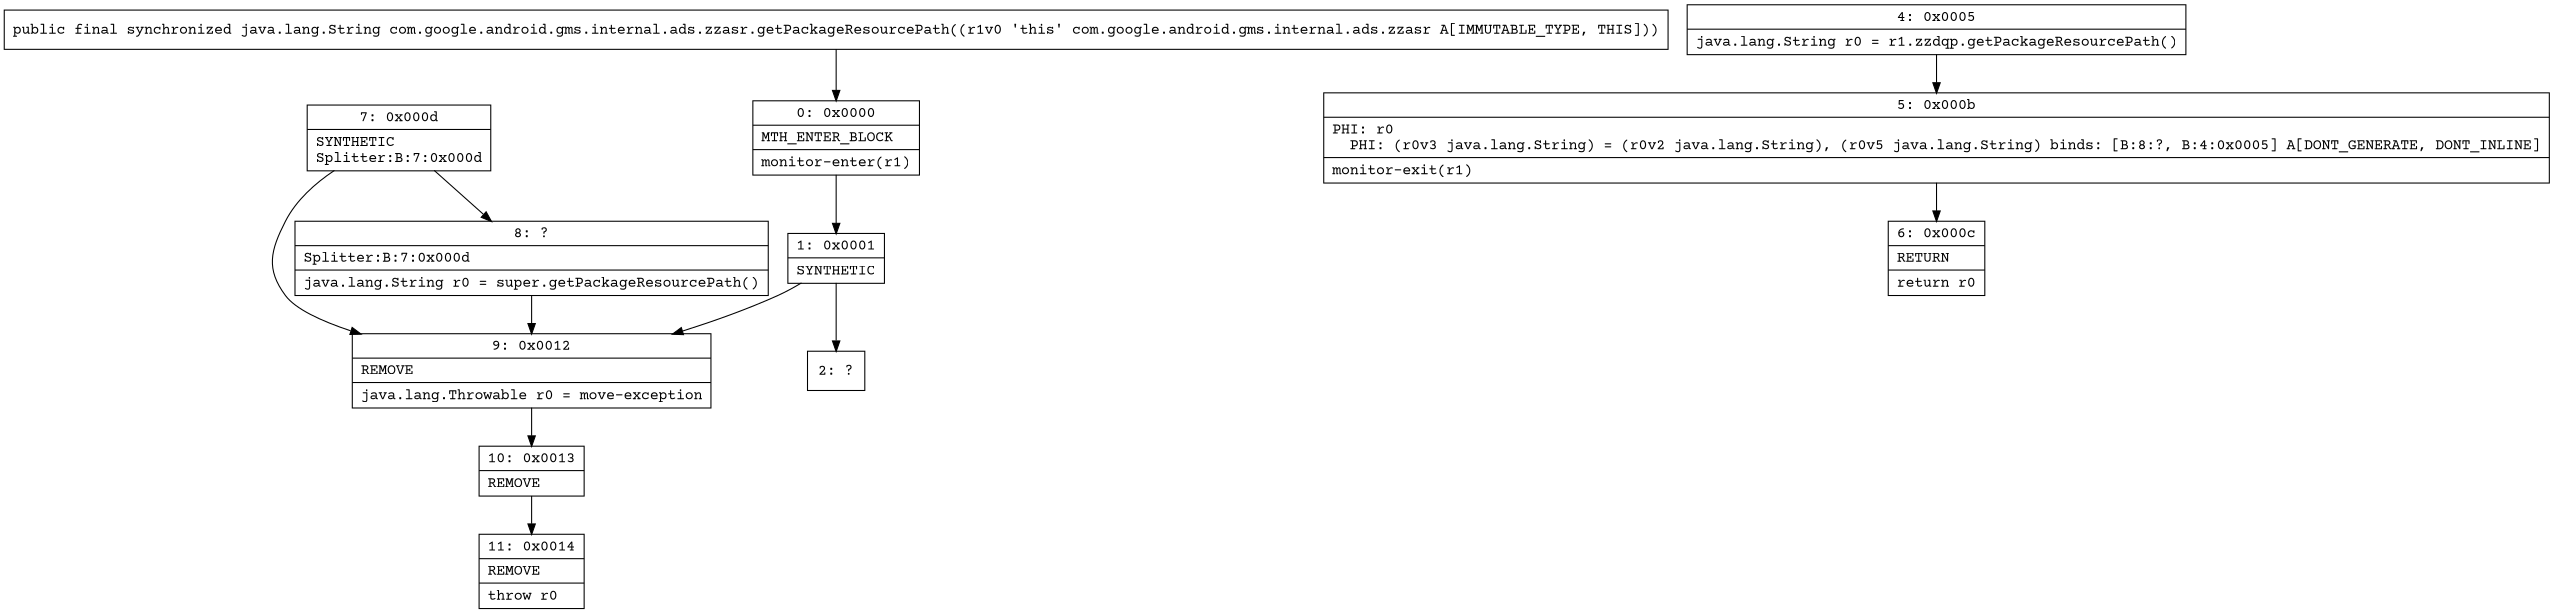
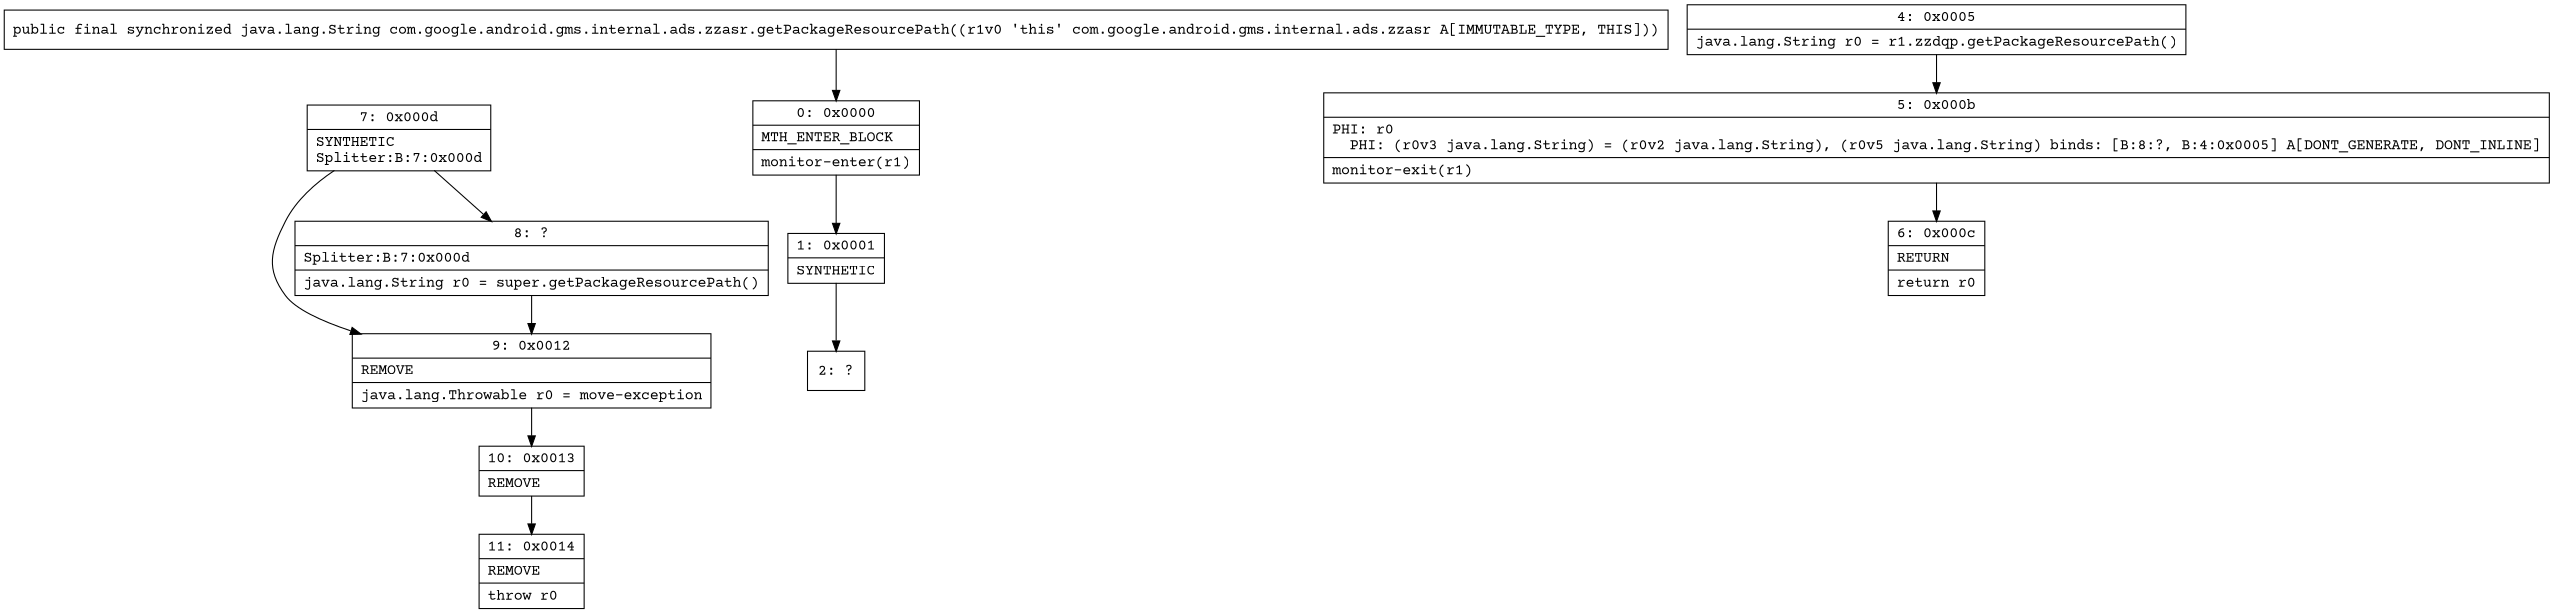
(743, 310) -> none
